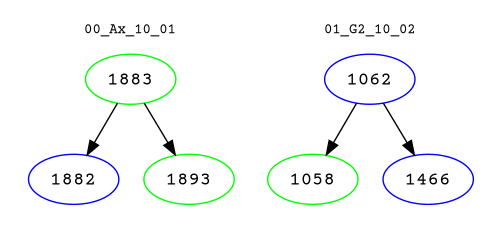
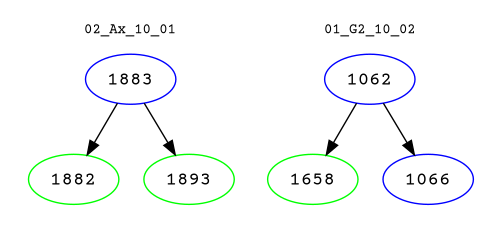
(131, 30) -> (131, 30)
(131, 79) -> (131, 79)
(74, 179) -> (74, 179)
(313, 179) -> (313, 179)
(428, 179) -> (428, 179)
